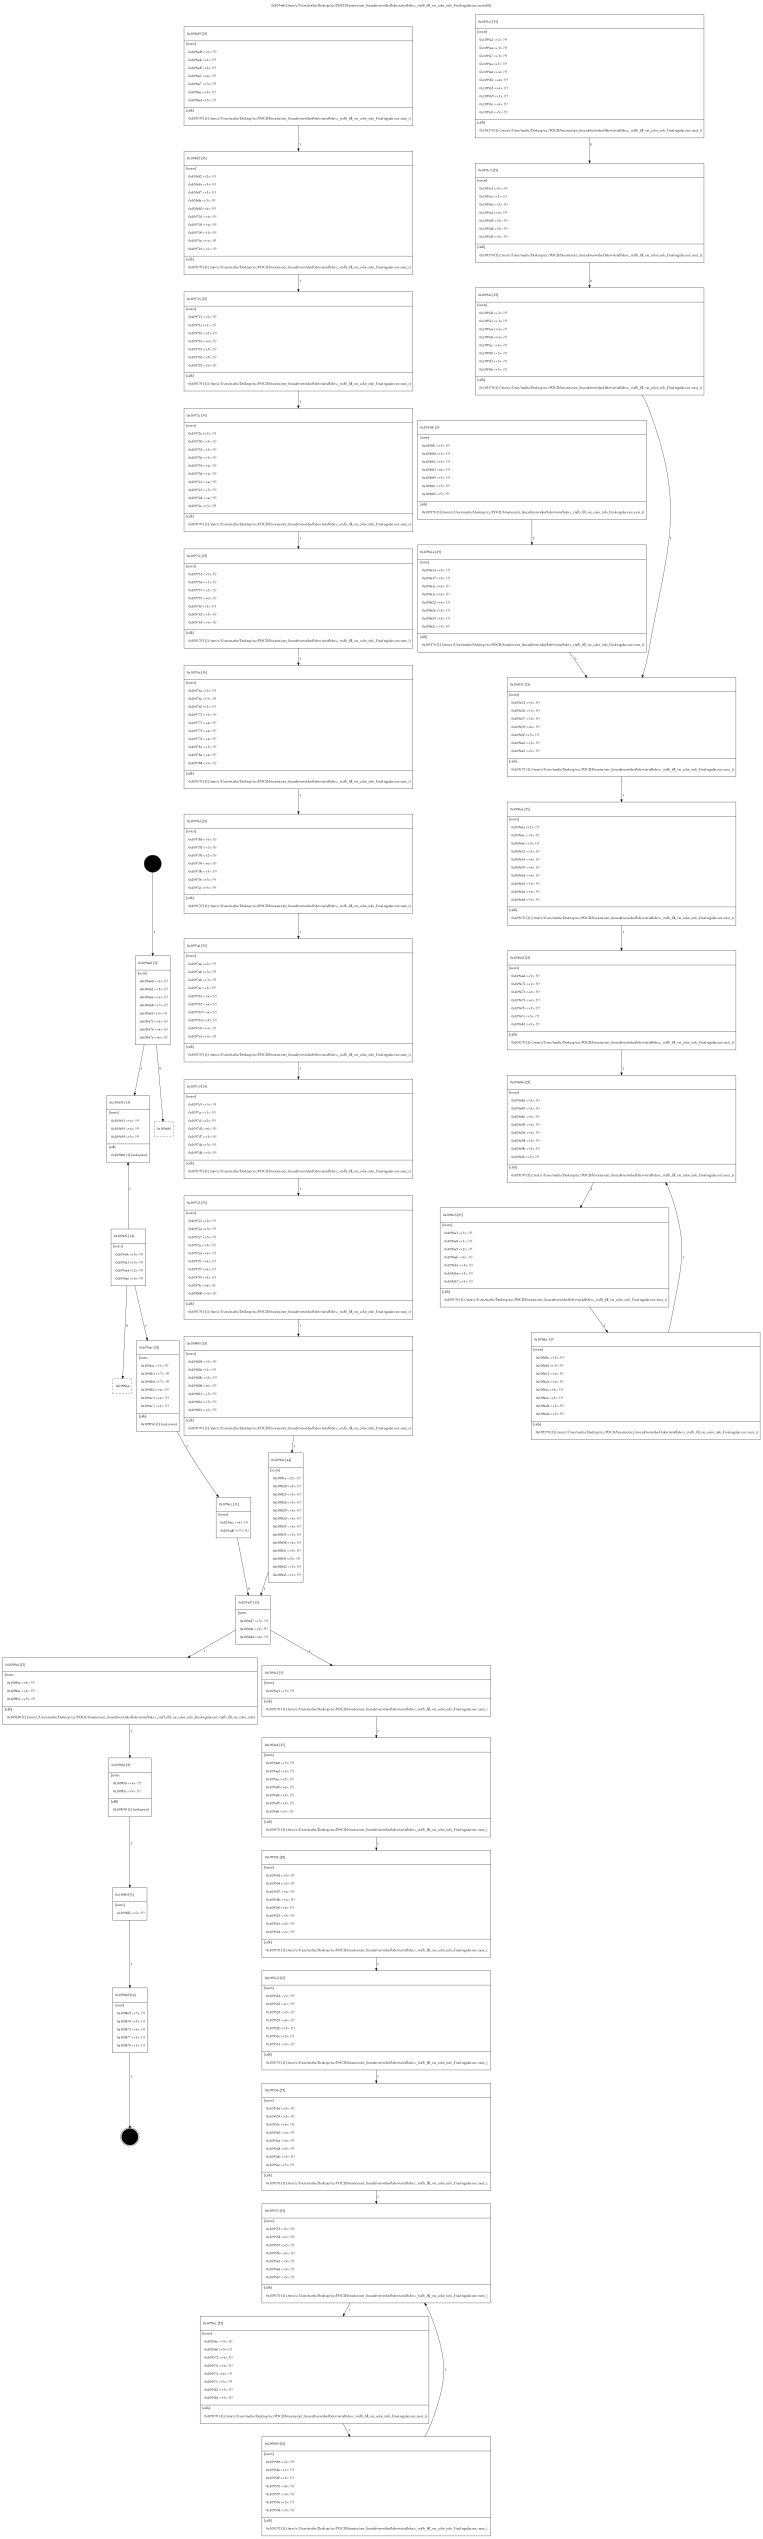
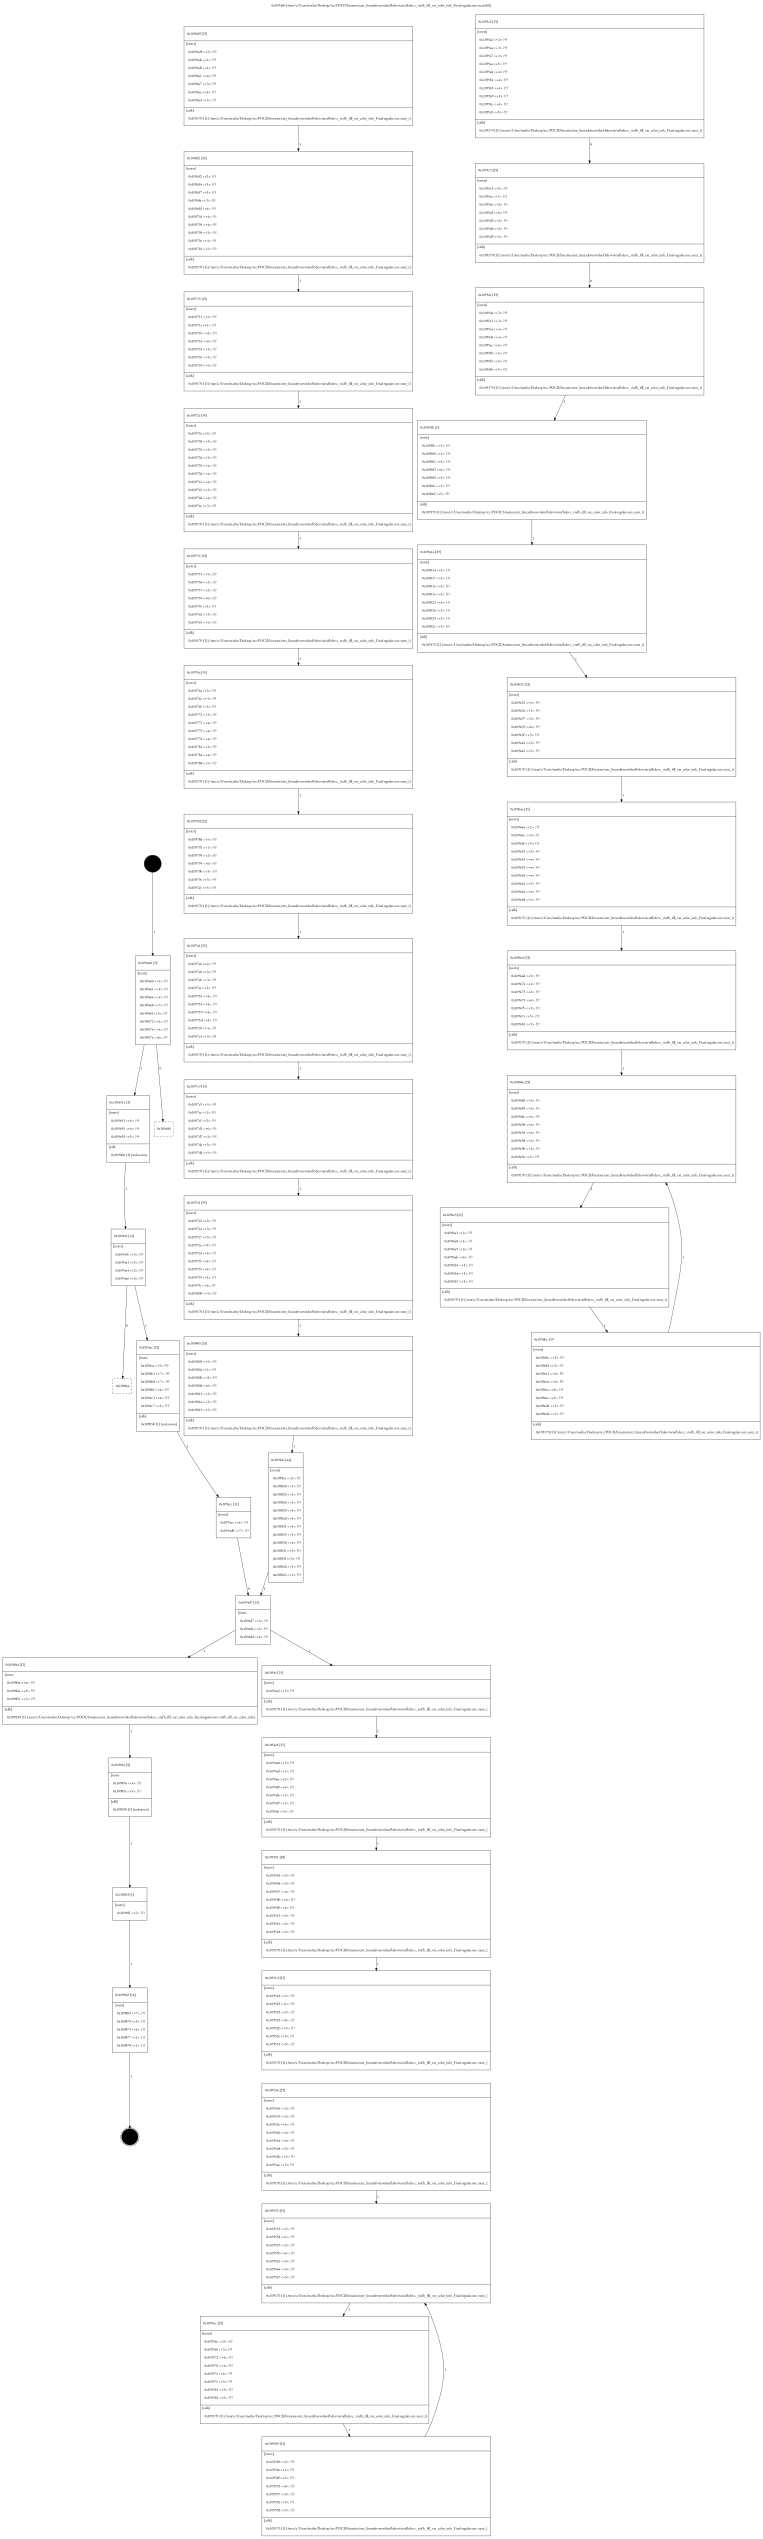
(669, 534) -> (560, 406)
(128, 1197) -> (124, 1194)
(376, 2075) -> none
